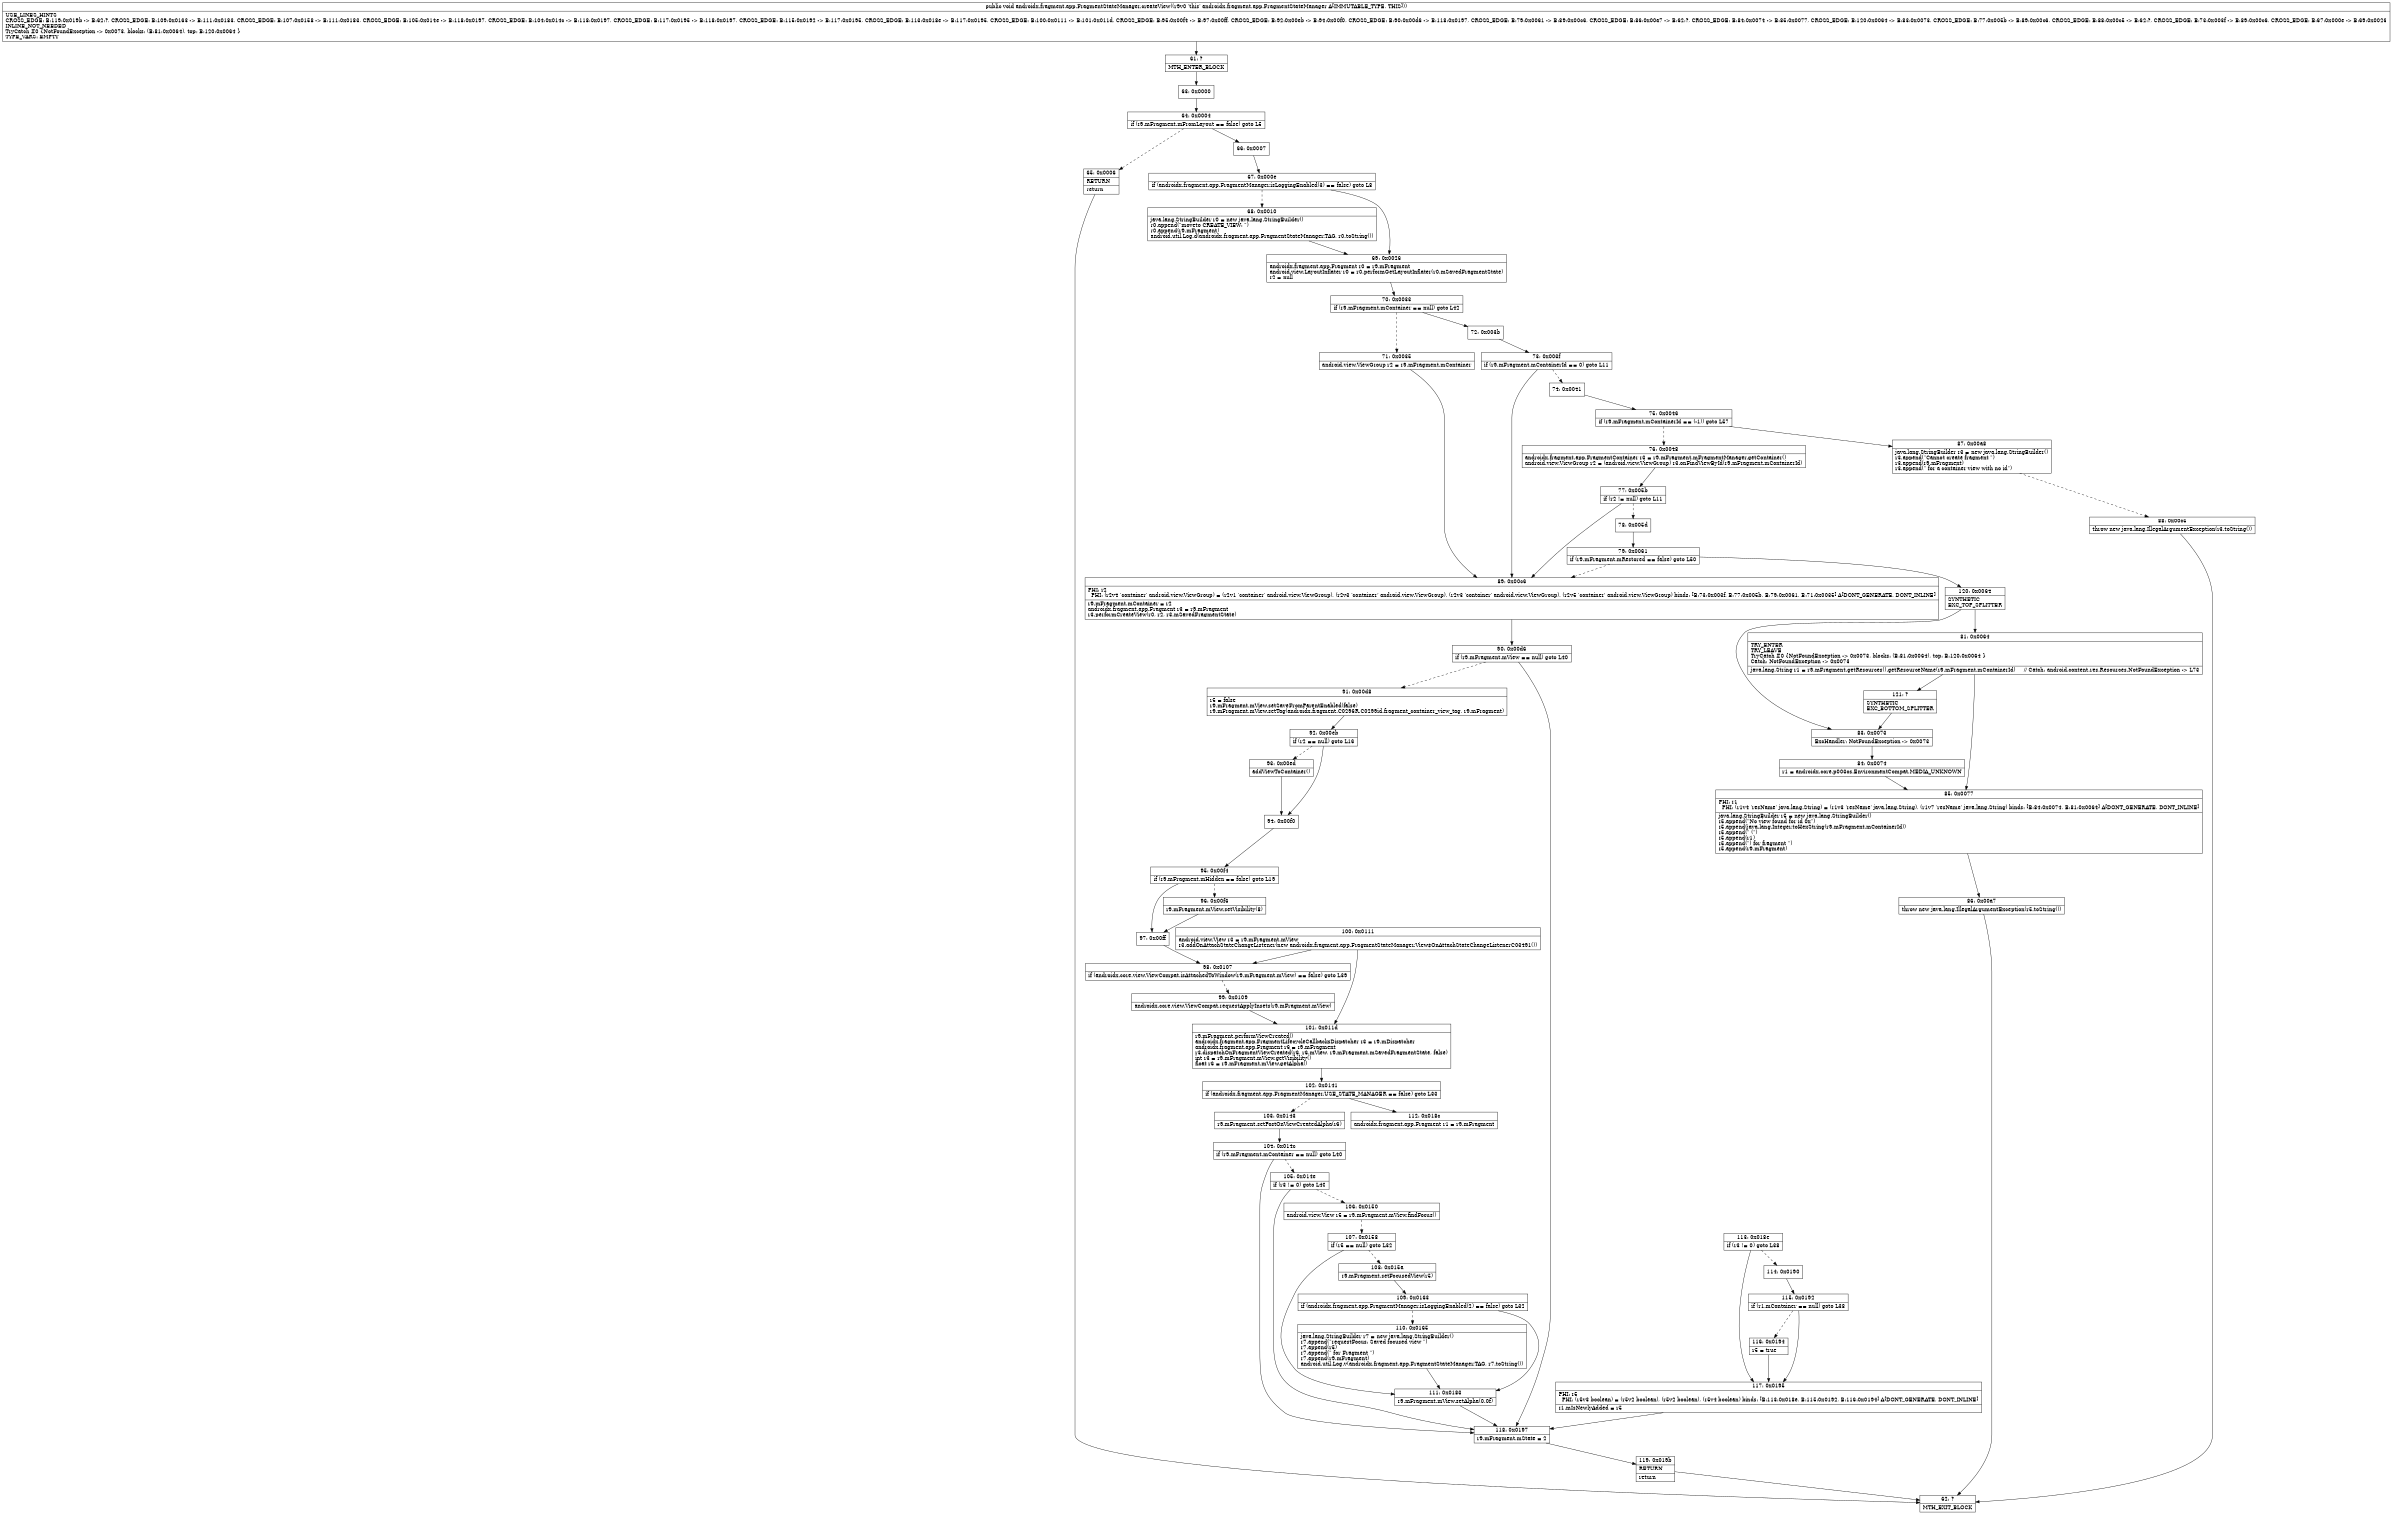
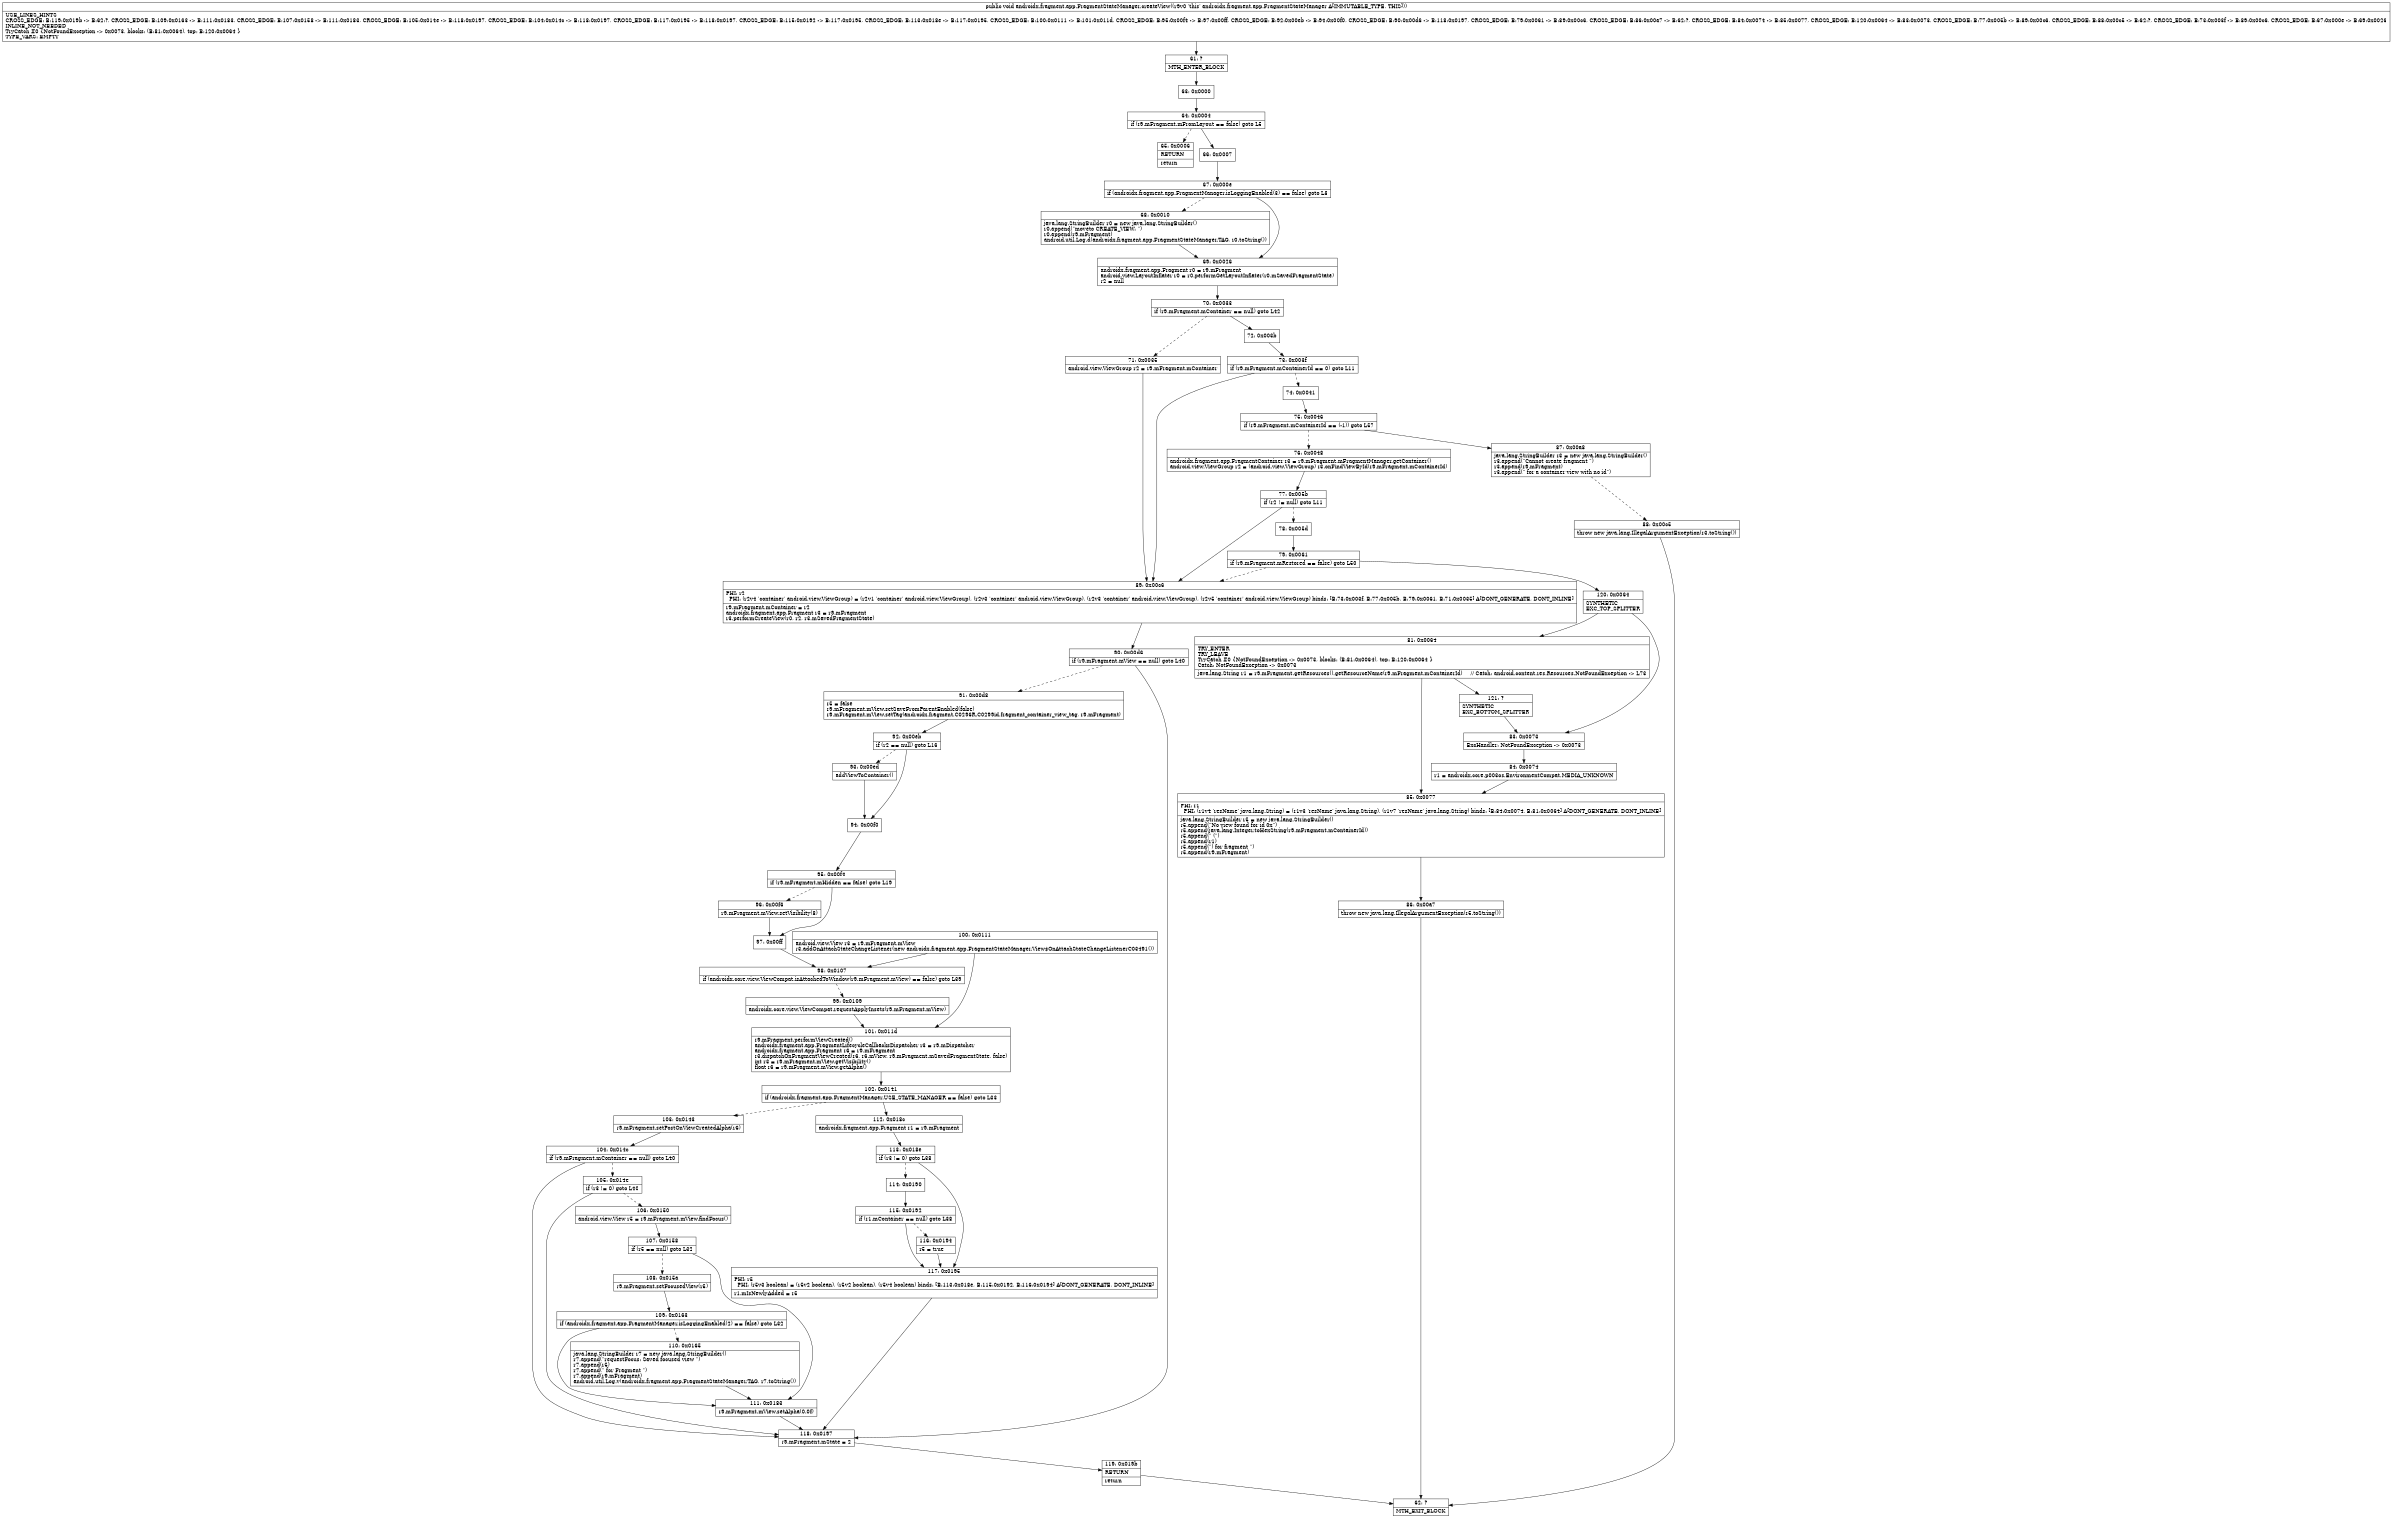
none -> (896, 1138)
(1362, 1225) -> (657, 1228)
(1075, 1237) -> none
